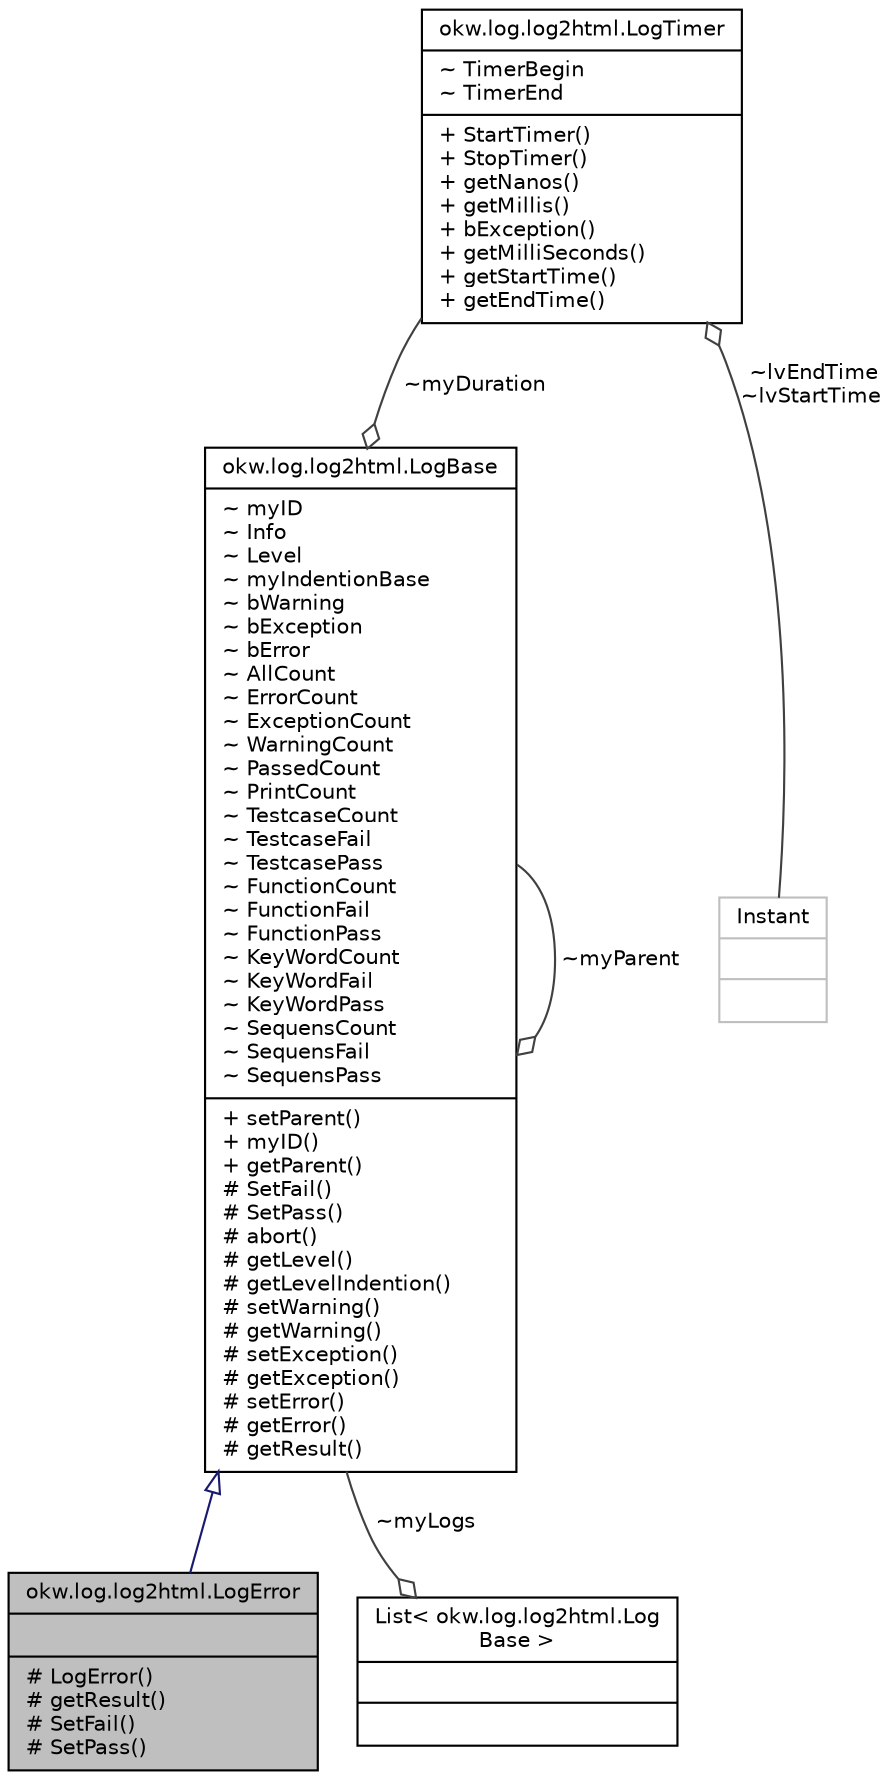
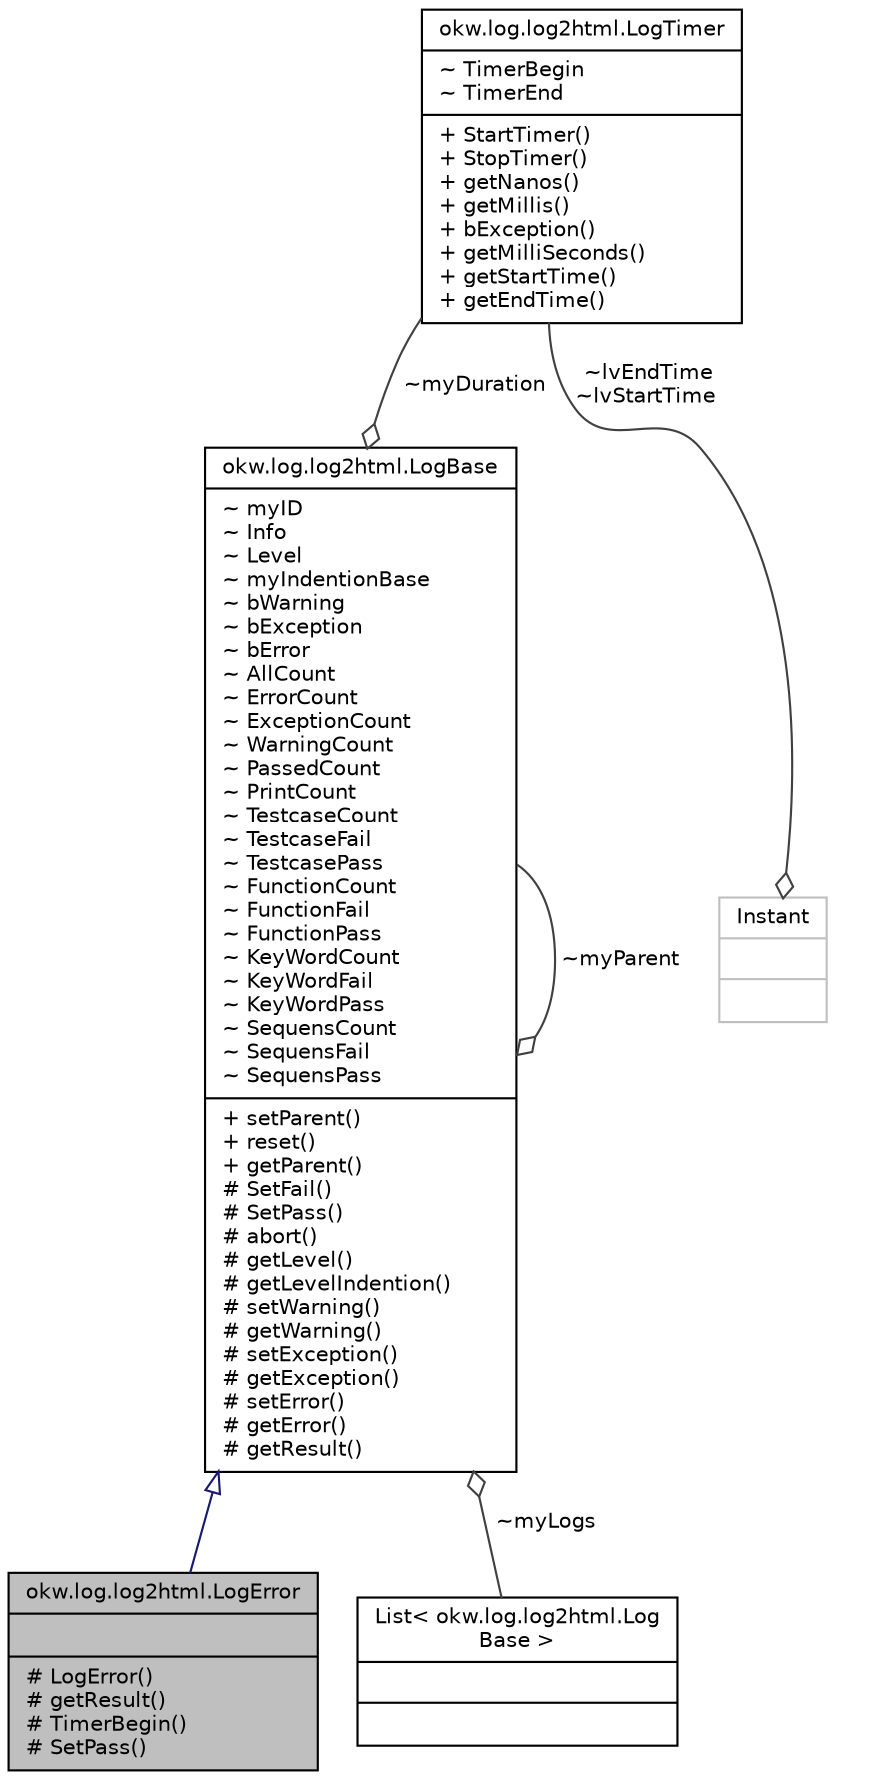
(778, 618) -> (754, 541)
(272, 1142) -> (269, 1142)
(367, 1528) -> (490, 1548)
(82, 1724) -> (107, 1724)
